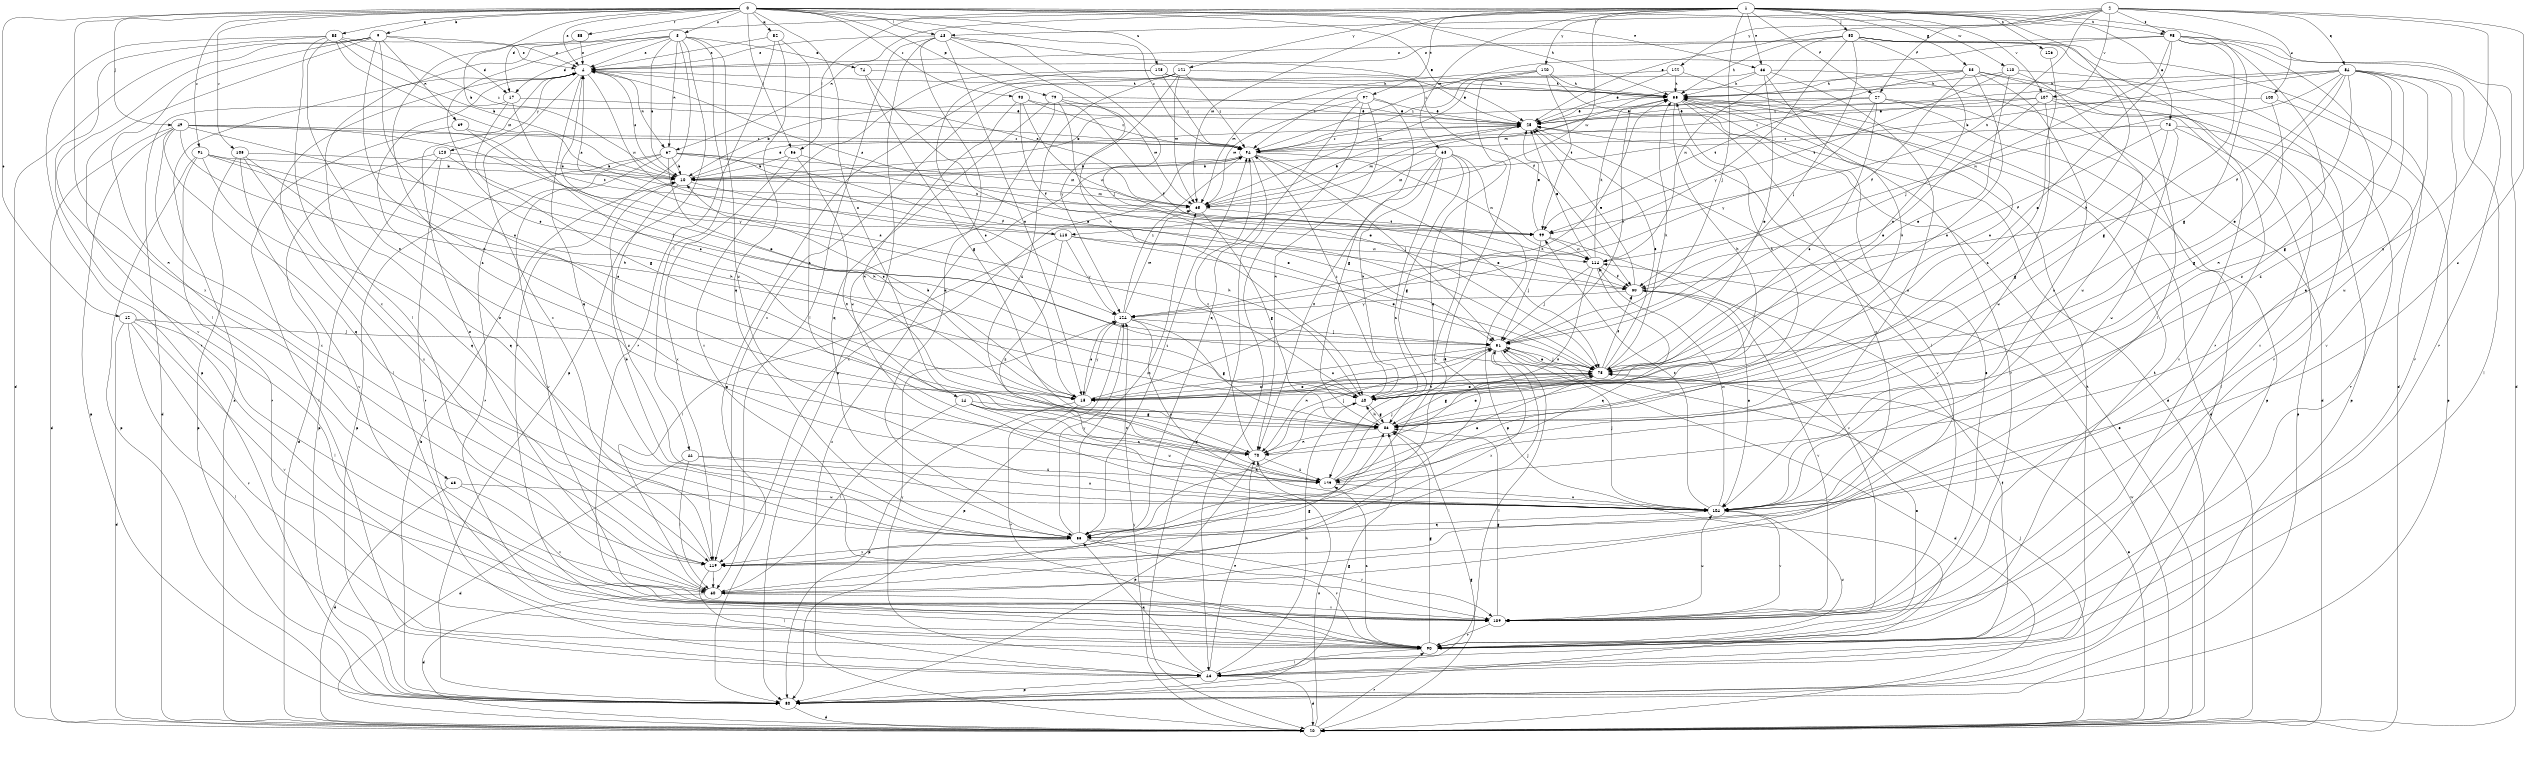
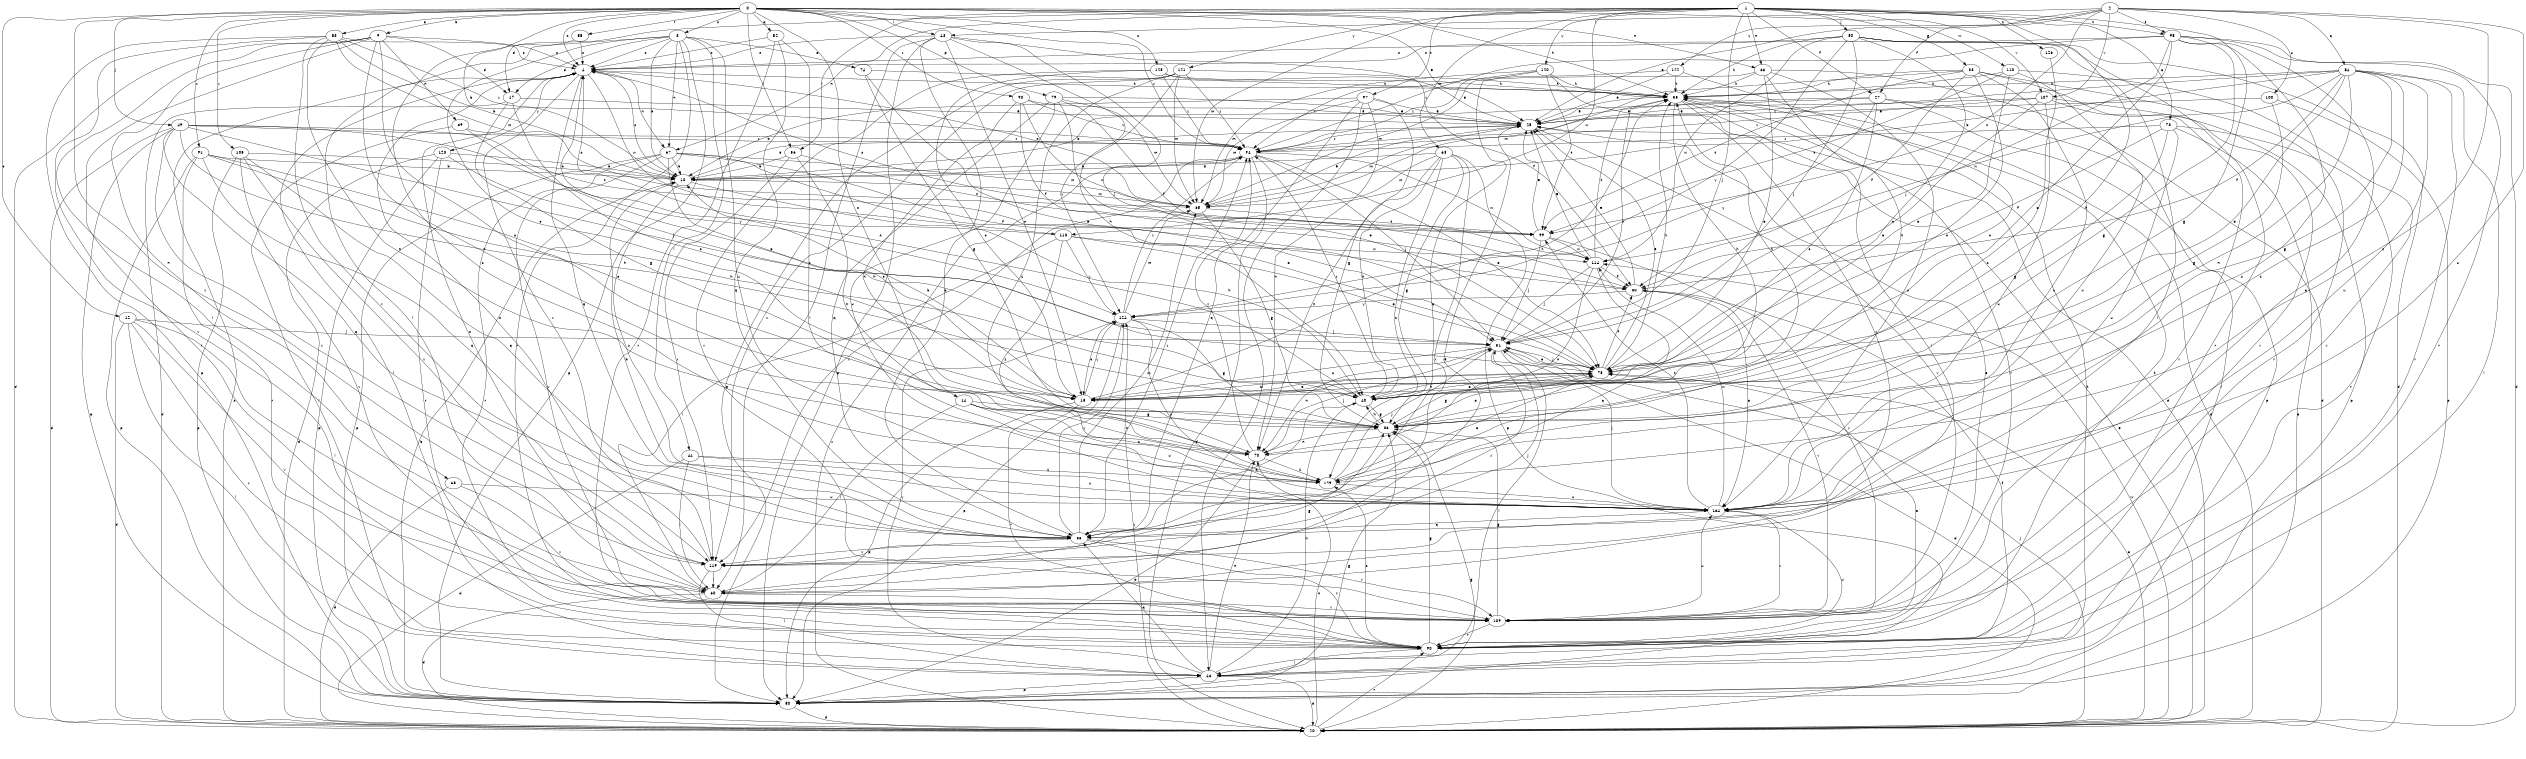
(1716, 511) -> (1716, 511)
